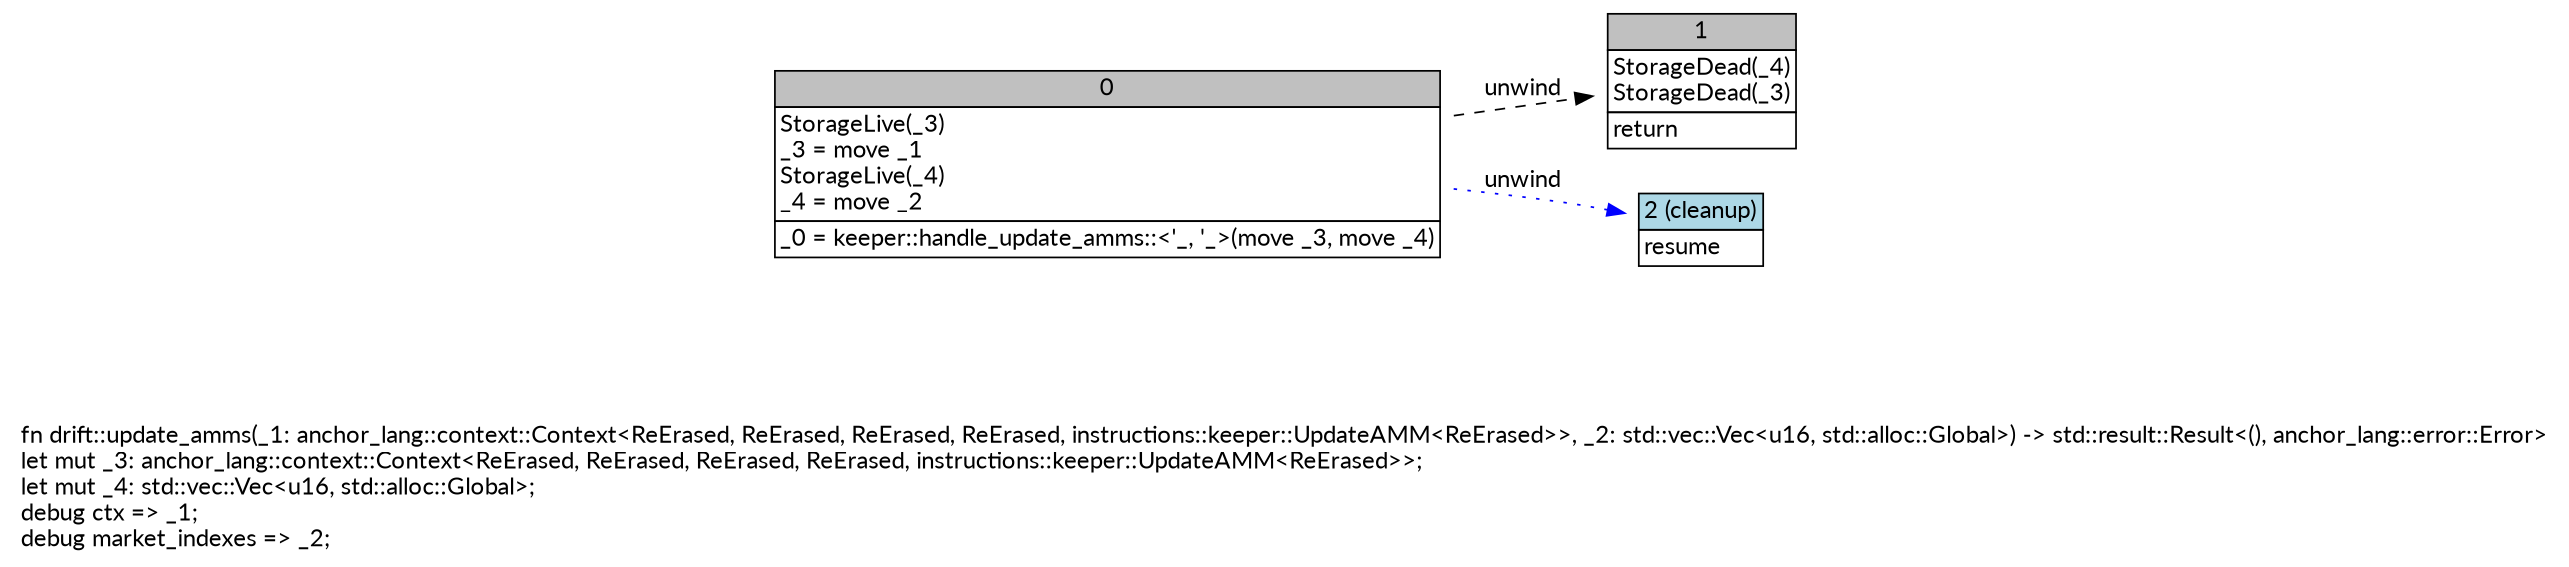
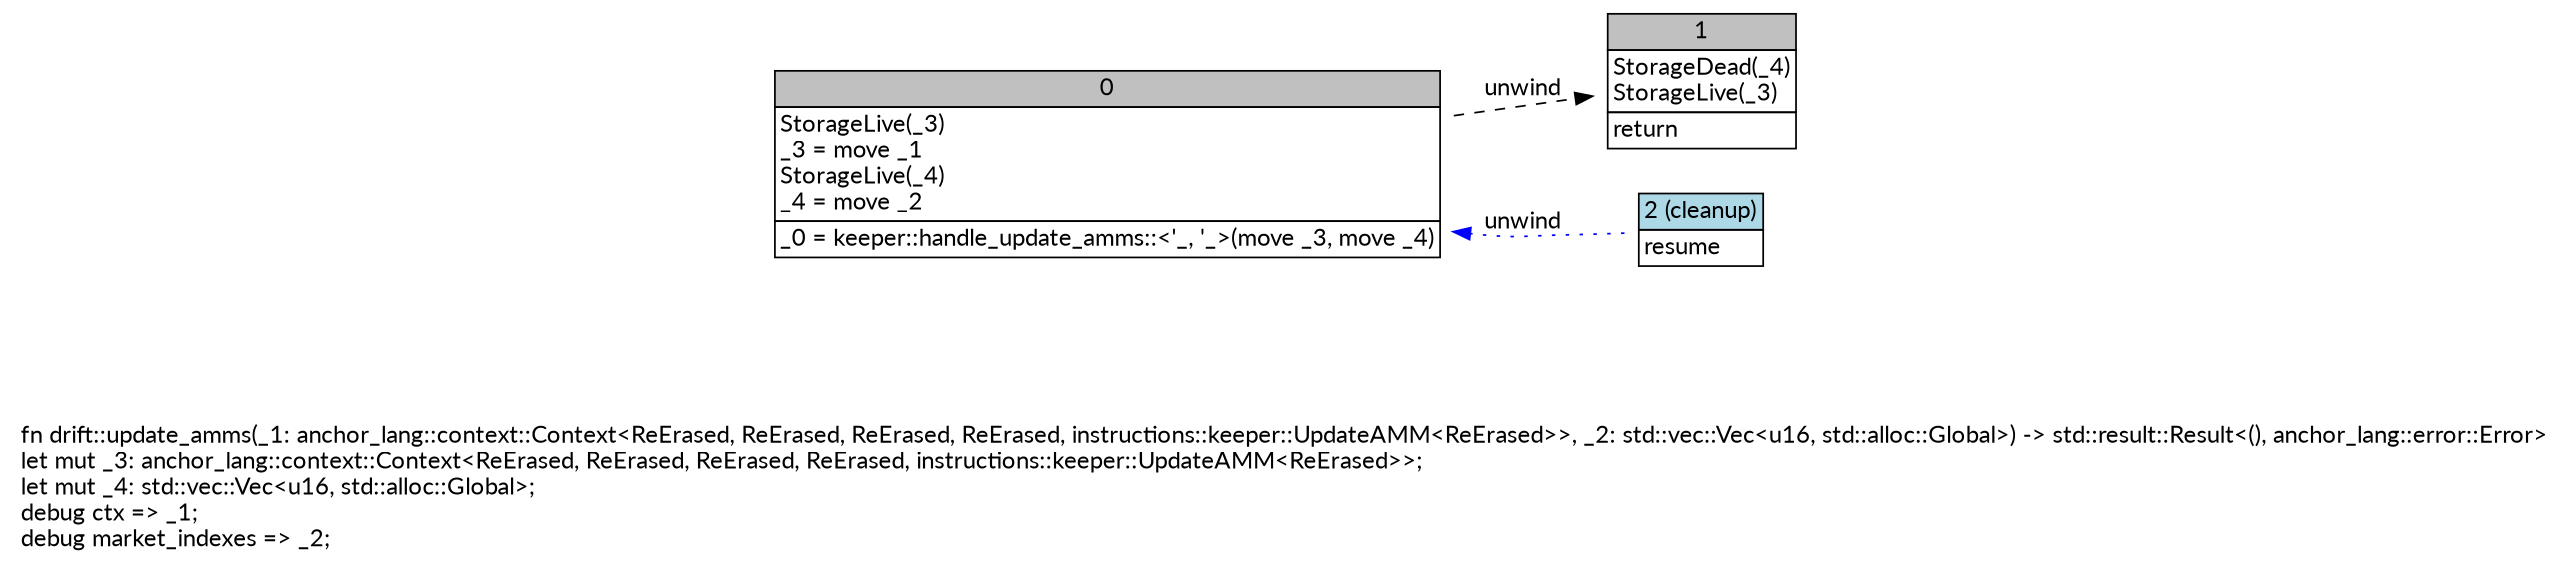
(1702, 93) -> (1696, 93)
(1531, 198) -> (1547, 235)
